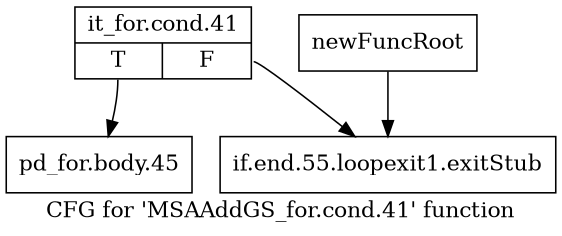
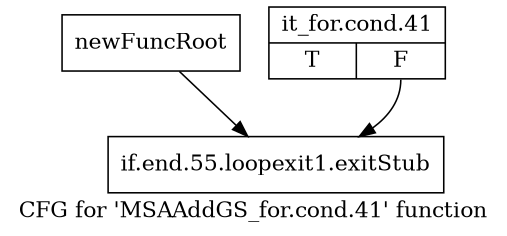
(99, 165) -> none
